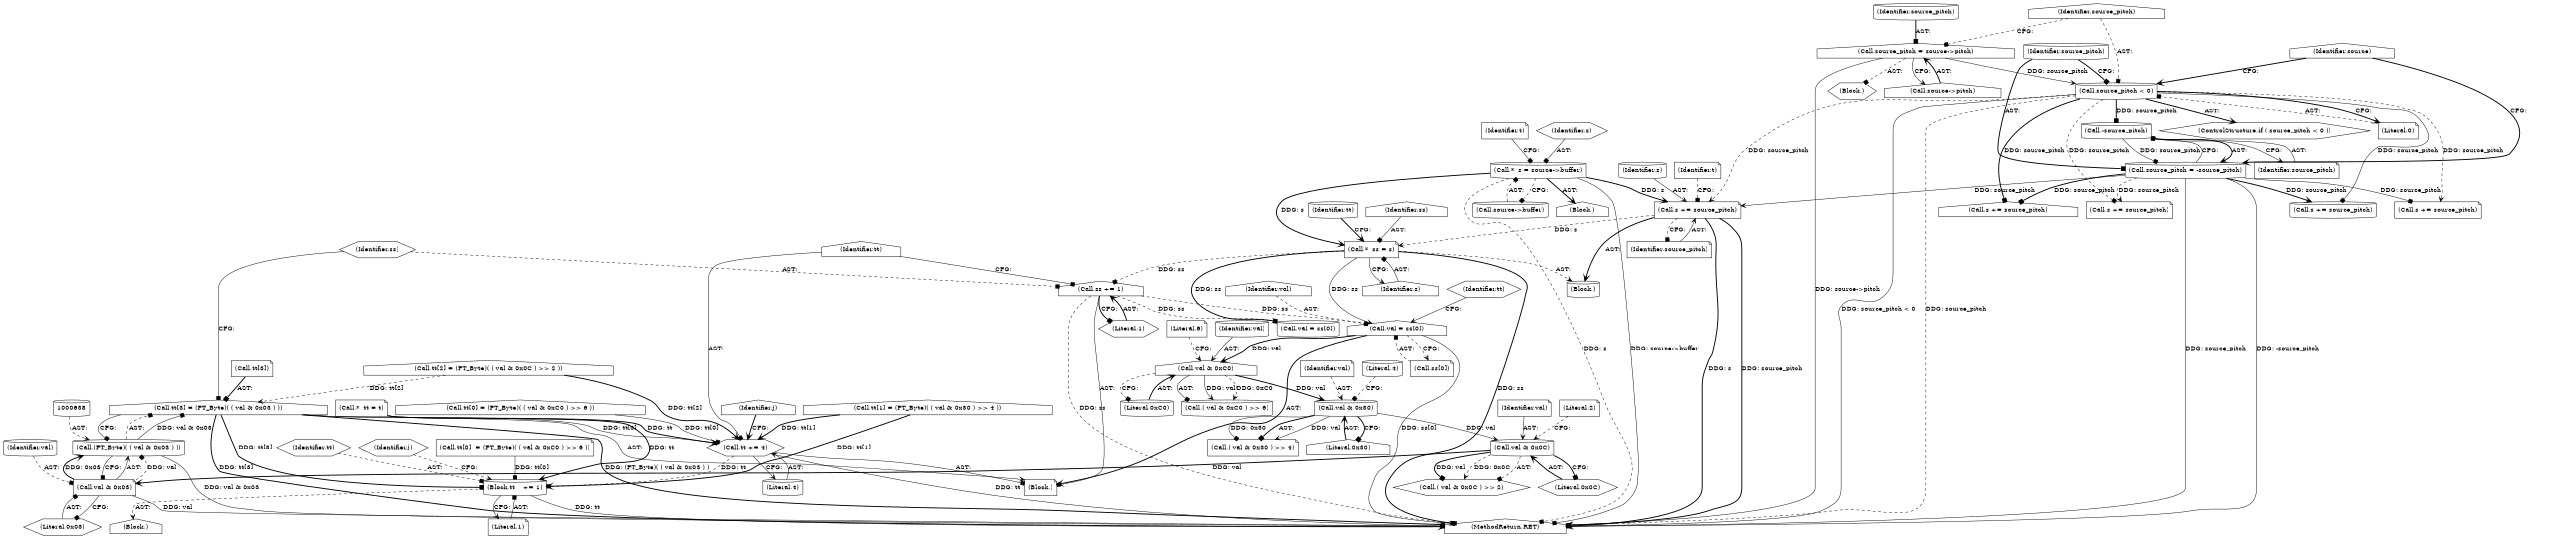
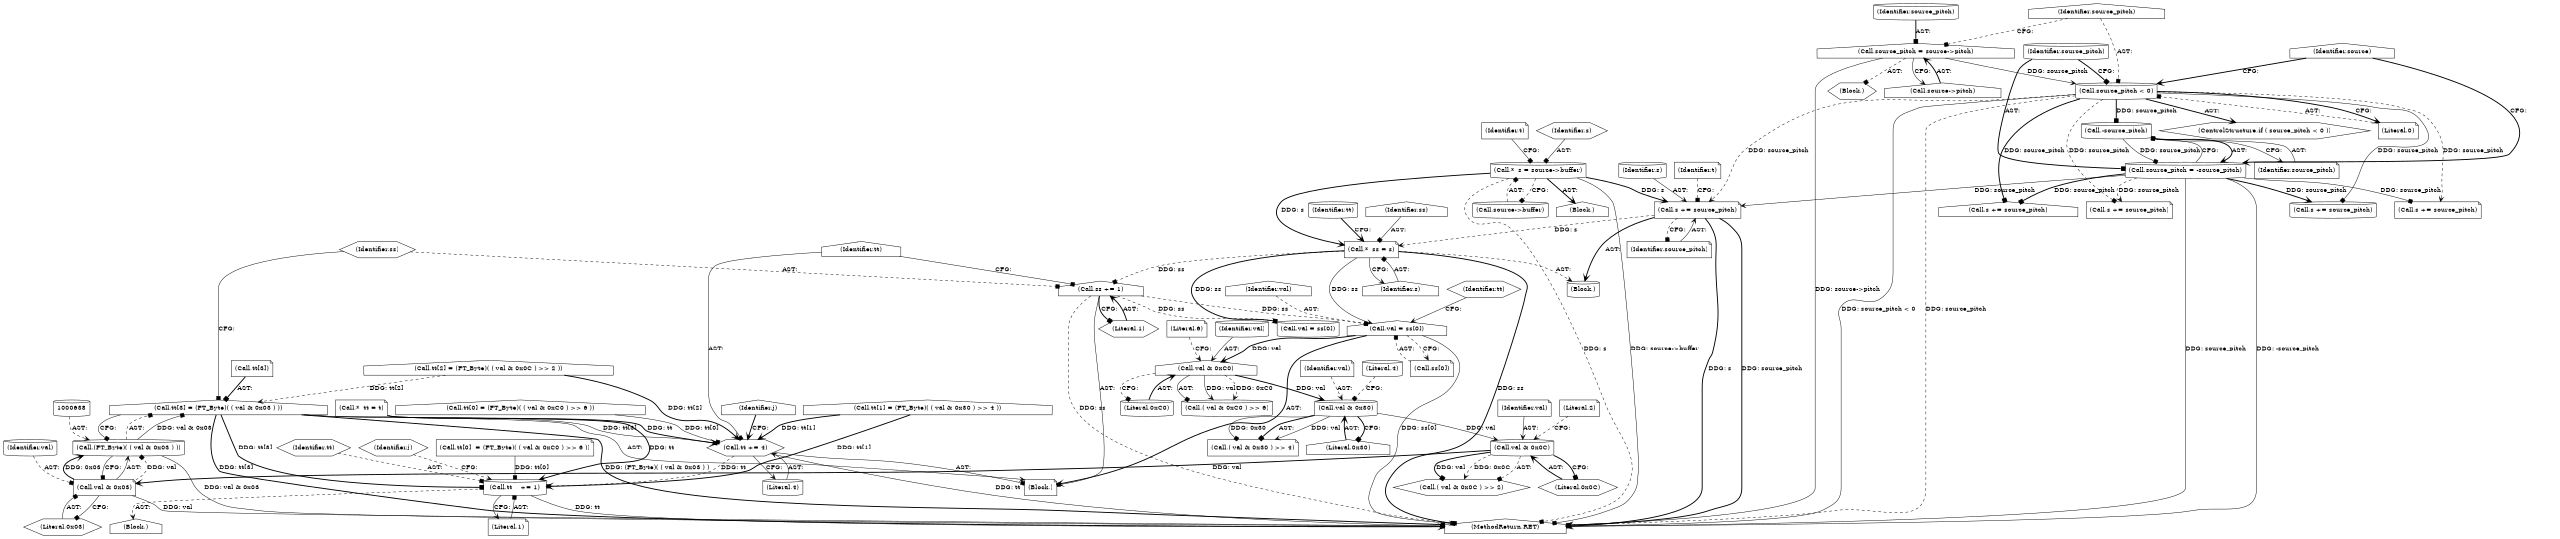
(515, 487) -> (515, 487)
